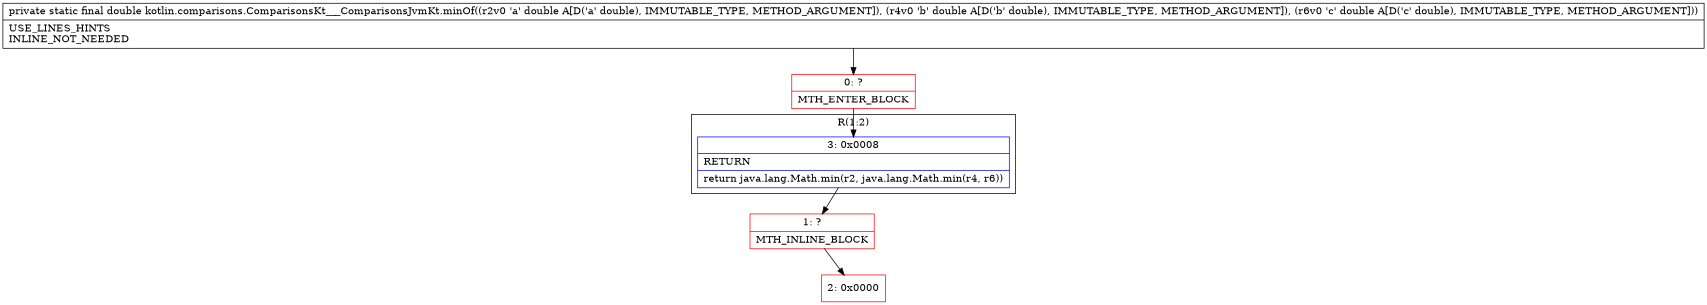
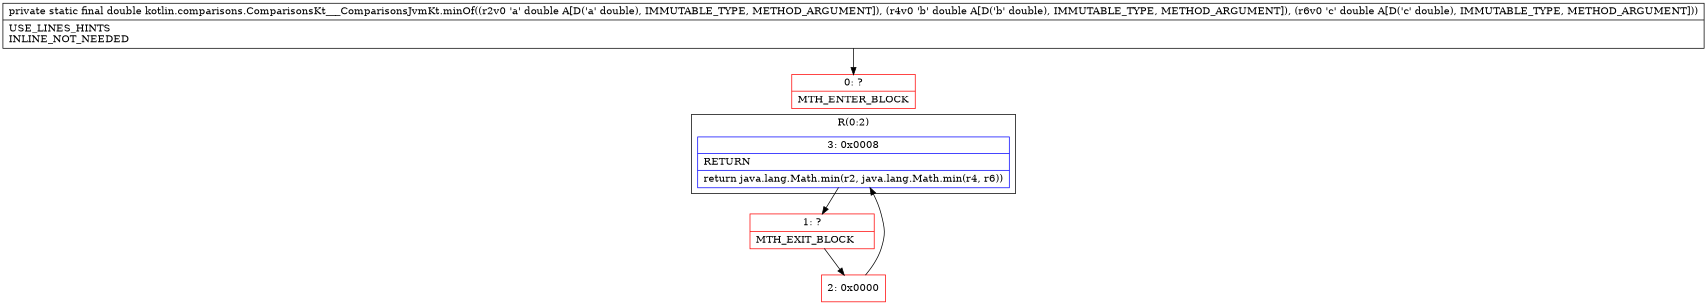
(854, 119) -> (884, 236)
(854, 123) -> (854, 123)
(812, 240) -> (805, 240)
